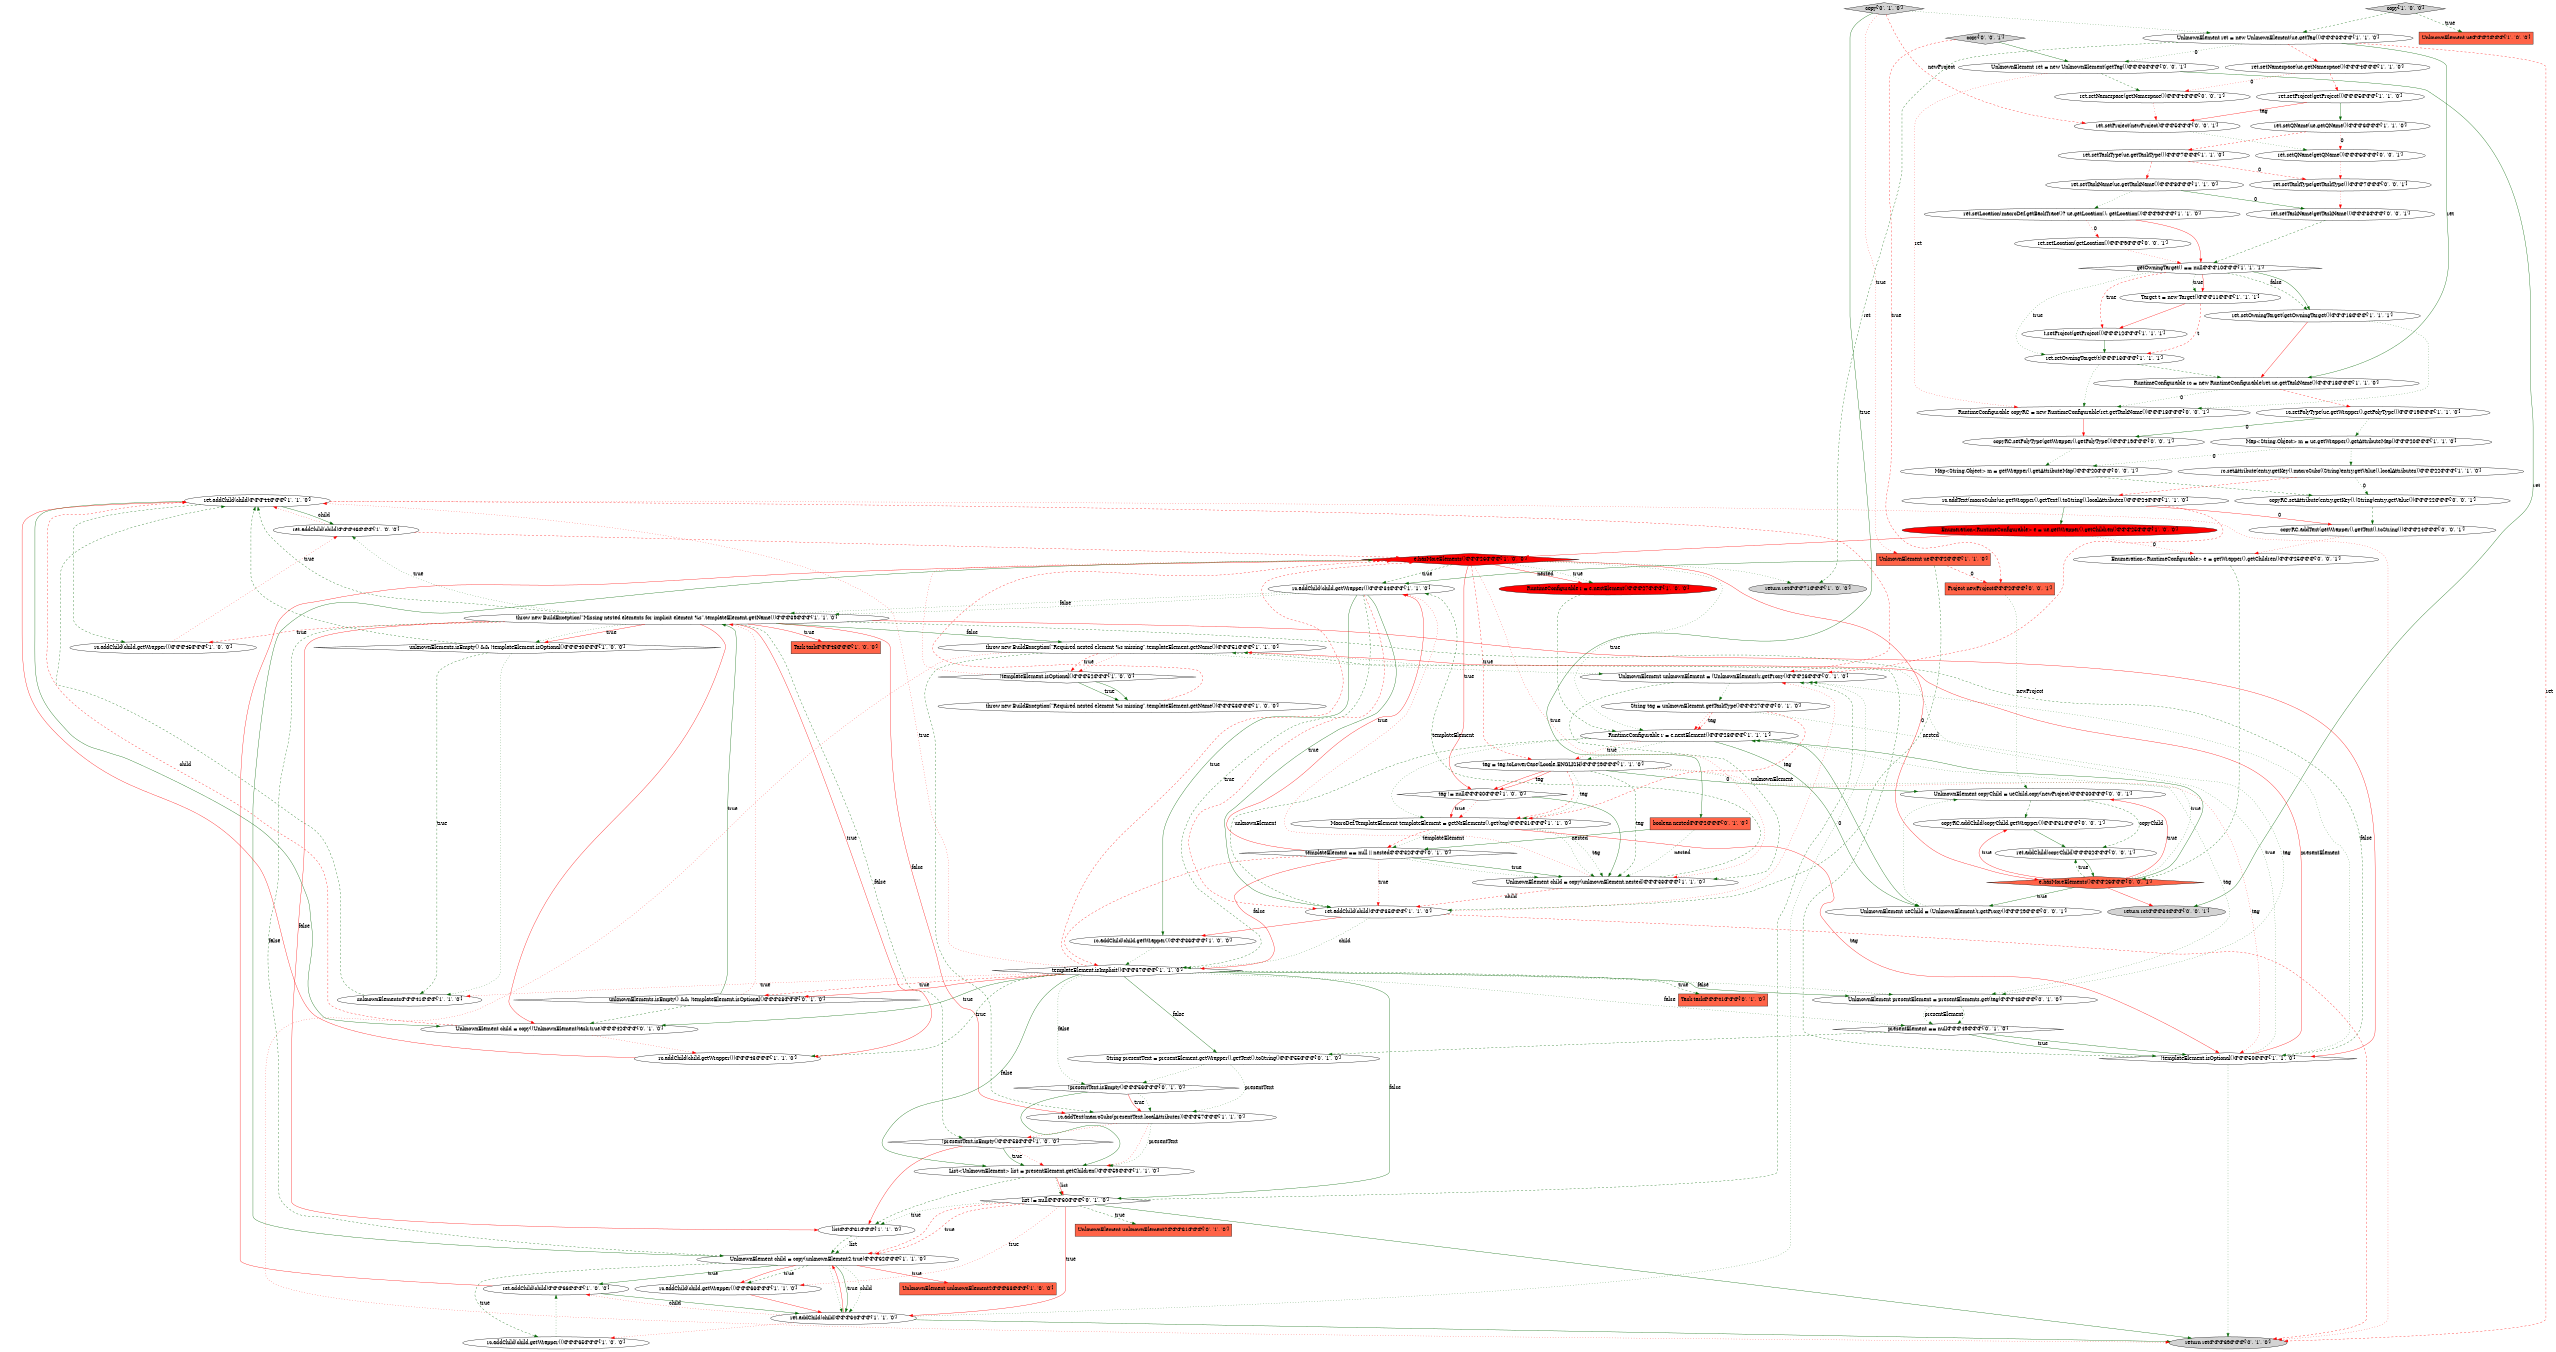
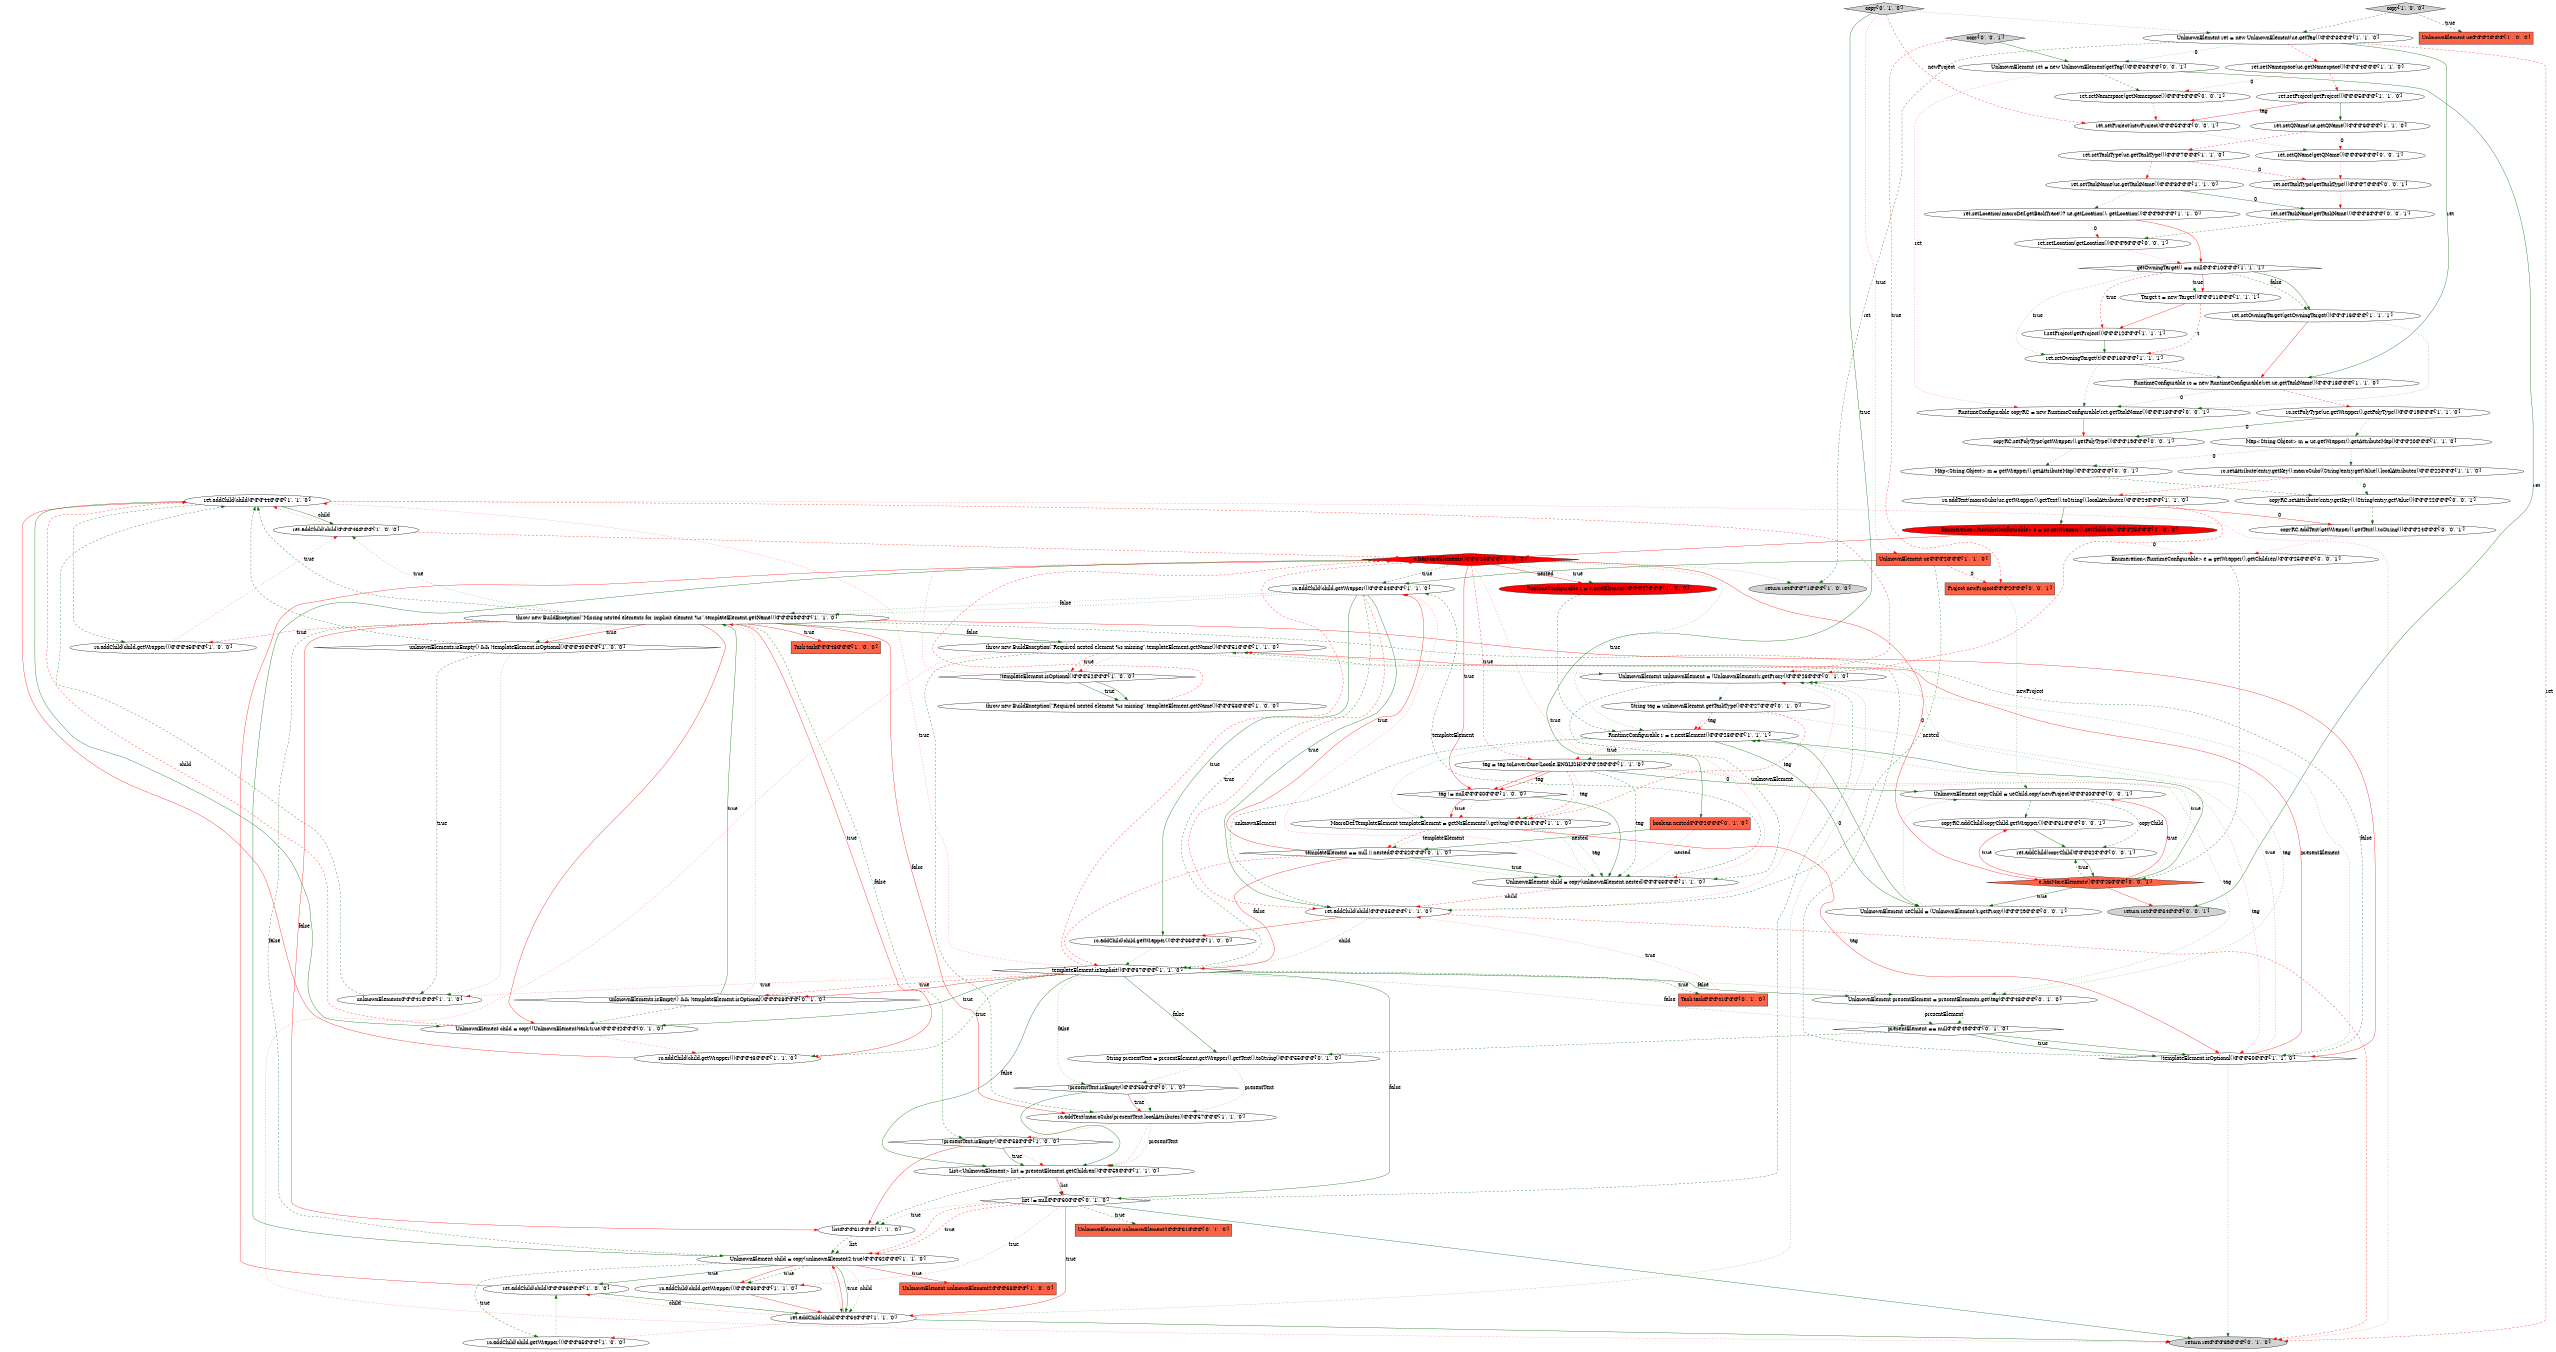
(2271, 241) -> (2223, 229)
(1378, 881) -> (1575, 942)
